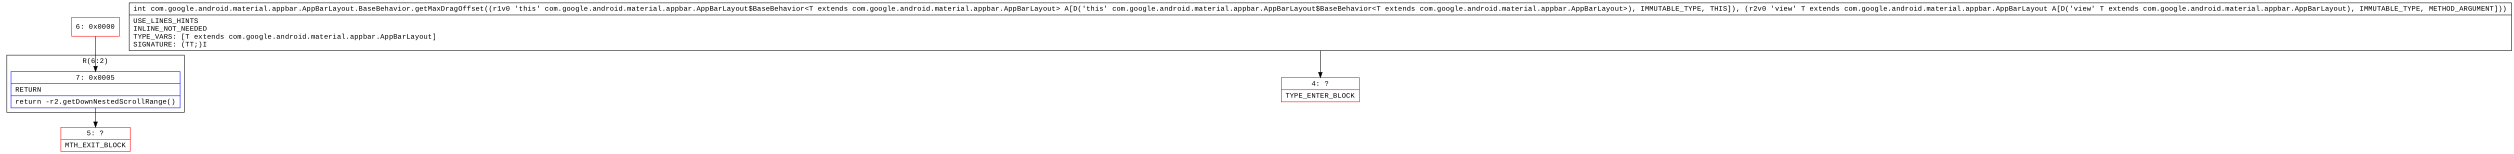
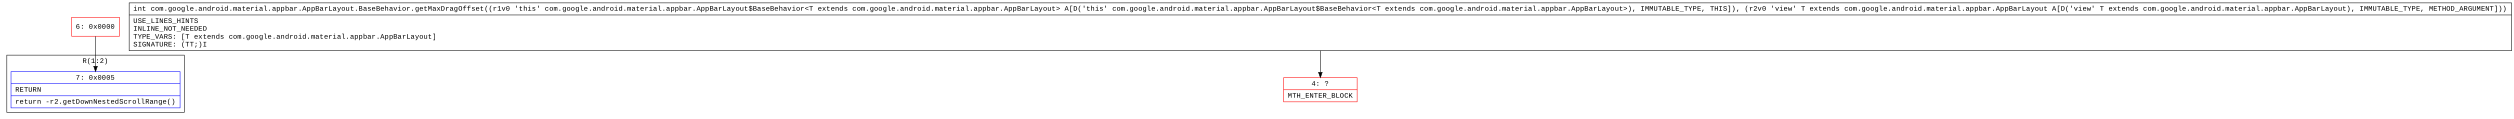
(96, 61) -> (96, 61)
(1320, 96) -> (1320, 96)
(96, 139) -> none
